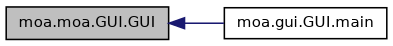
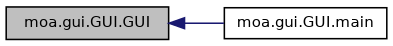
(87, 23) -> (87, 23)
